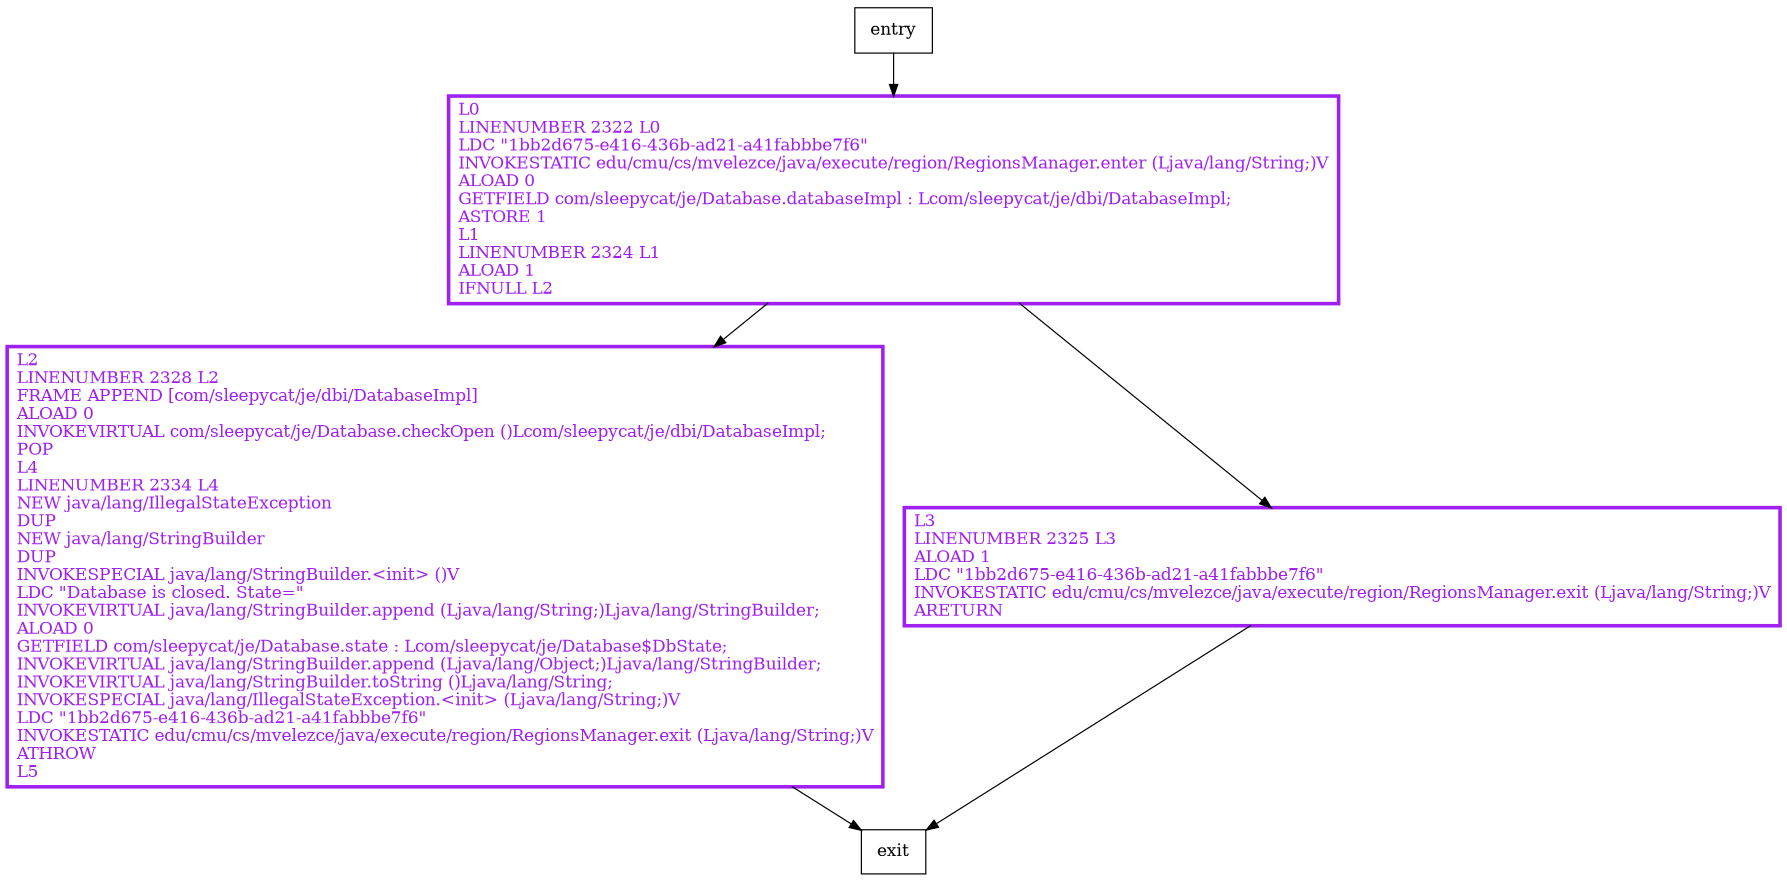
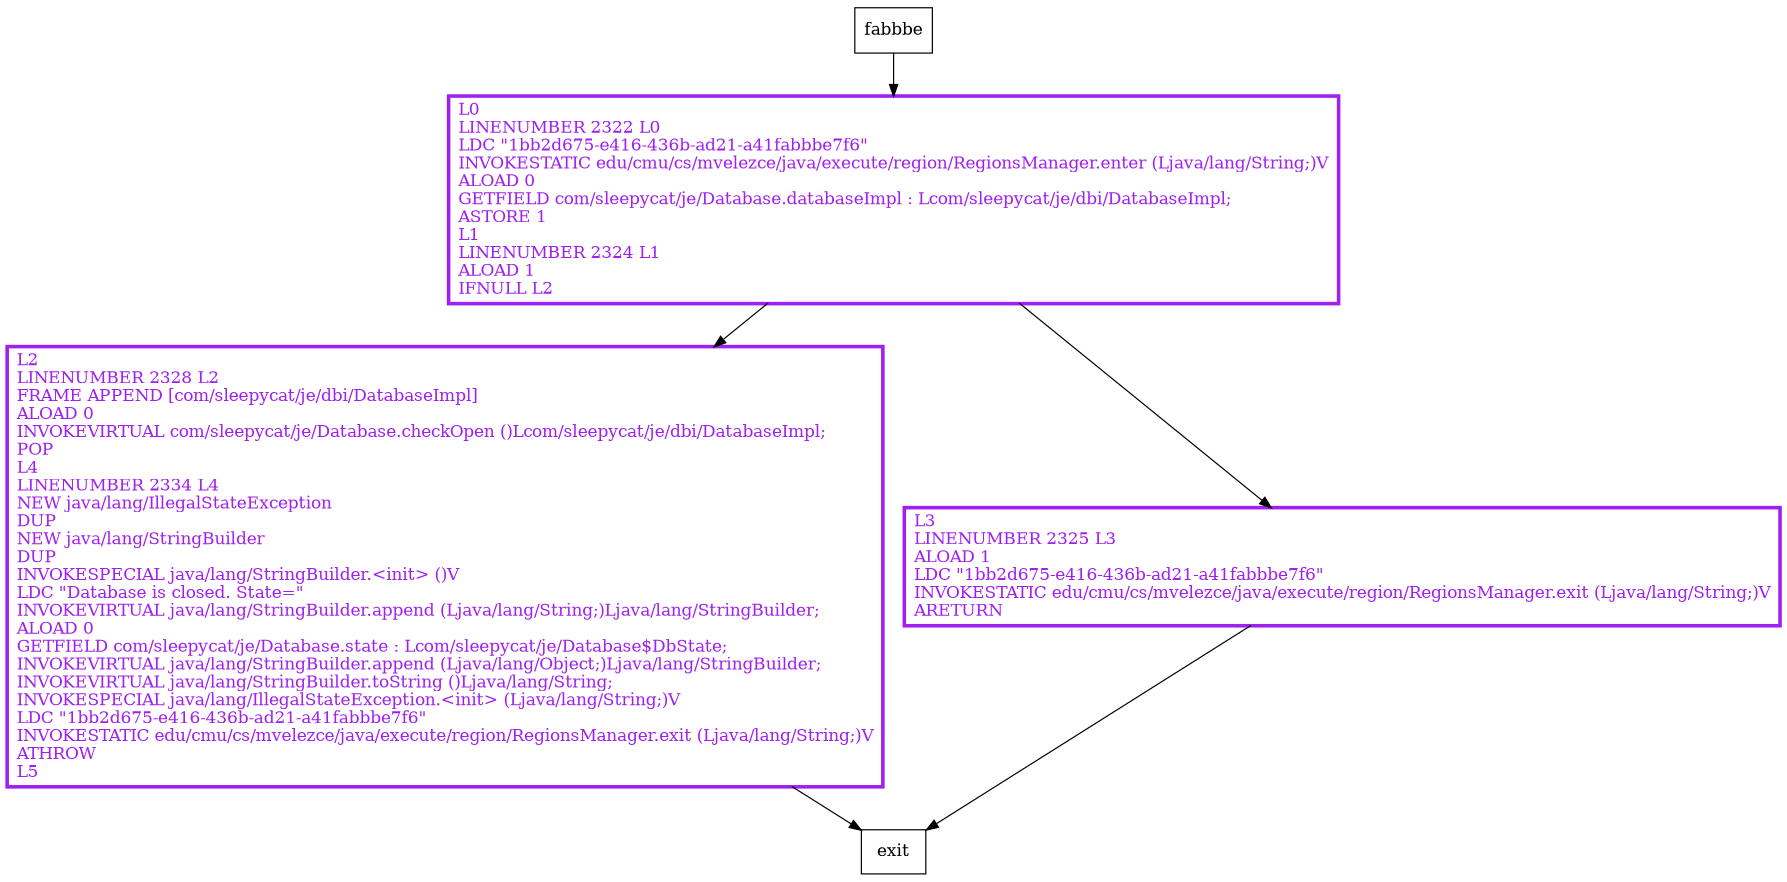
(894, 30) -> (894, 30)
